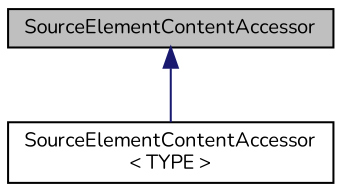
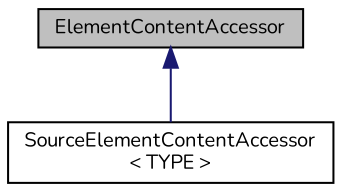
(171, 28) -> (171, 28)
